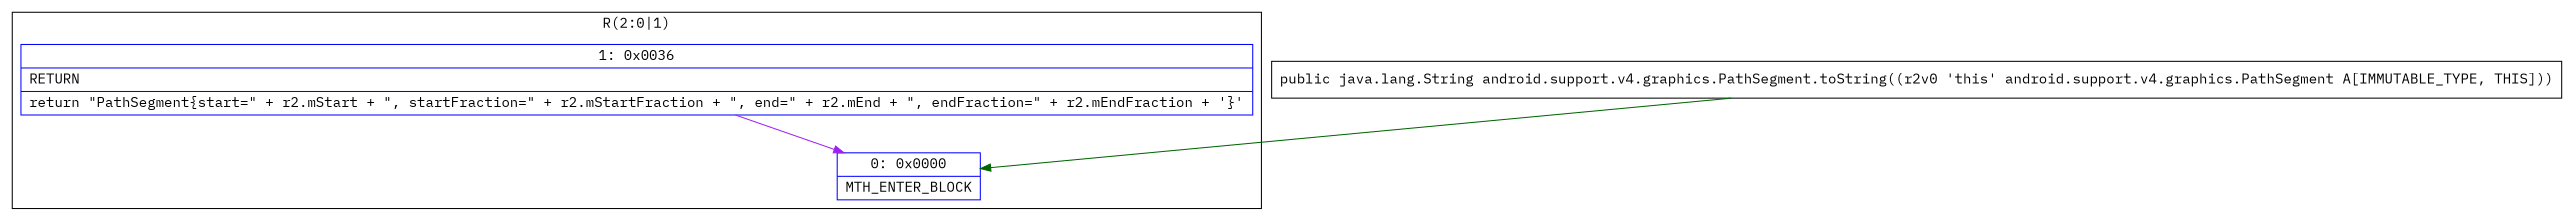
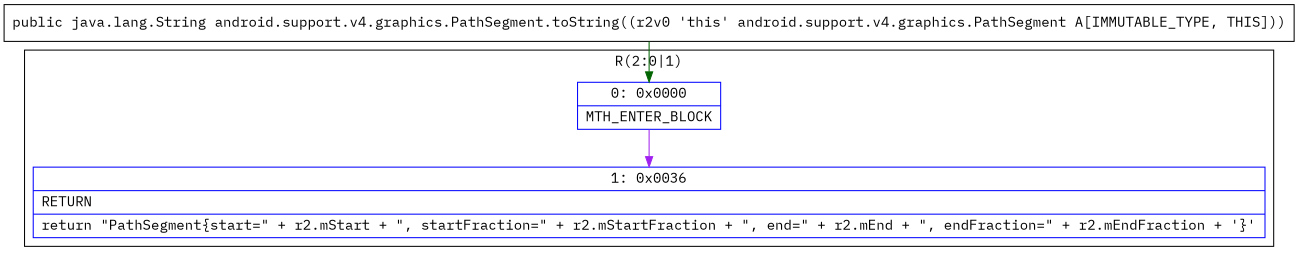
(785, 132) -> (649, 143)
